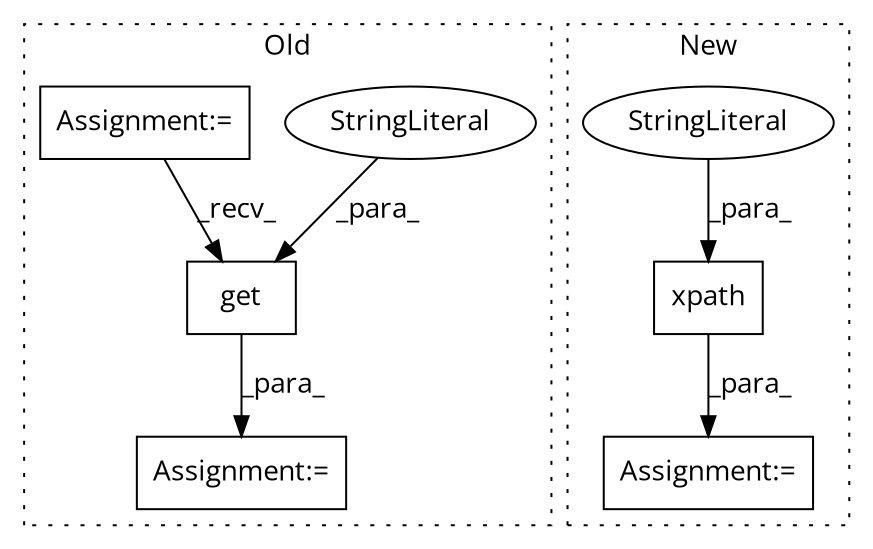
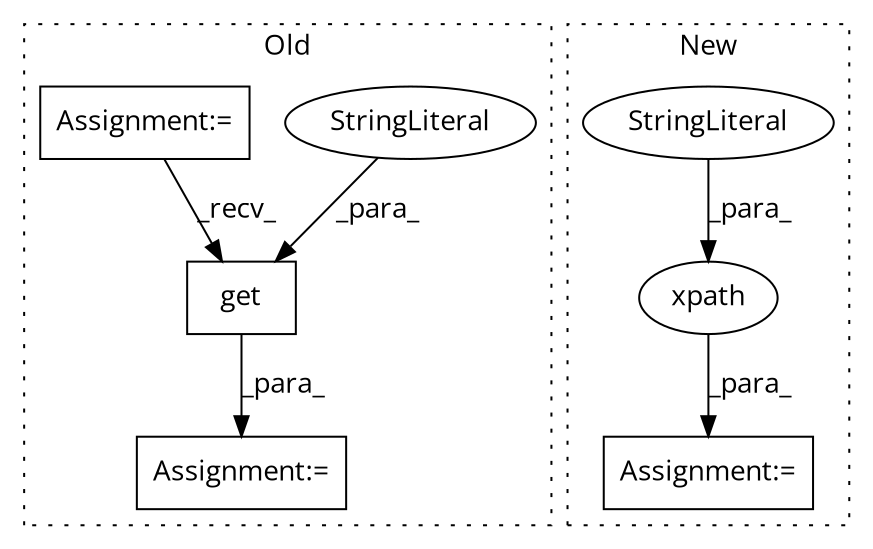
(708, 298) -> (708, 298)
